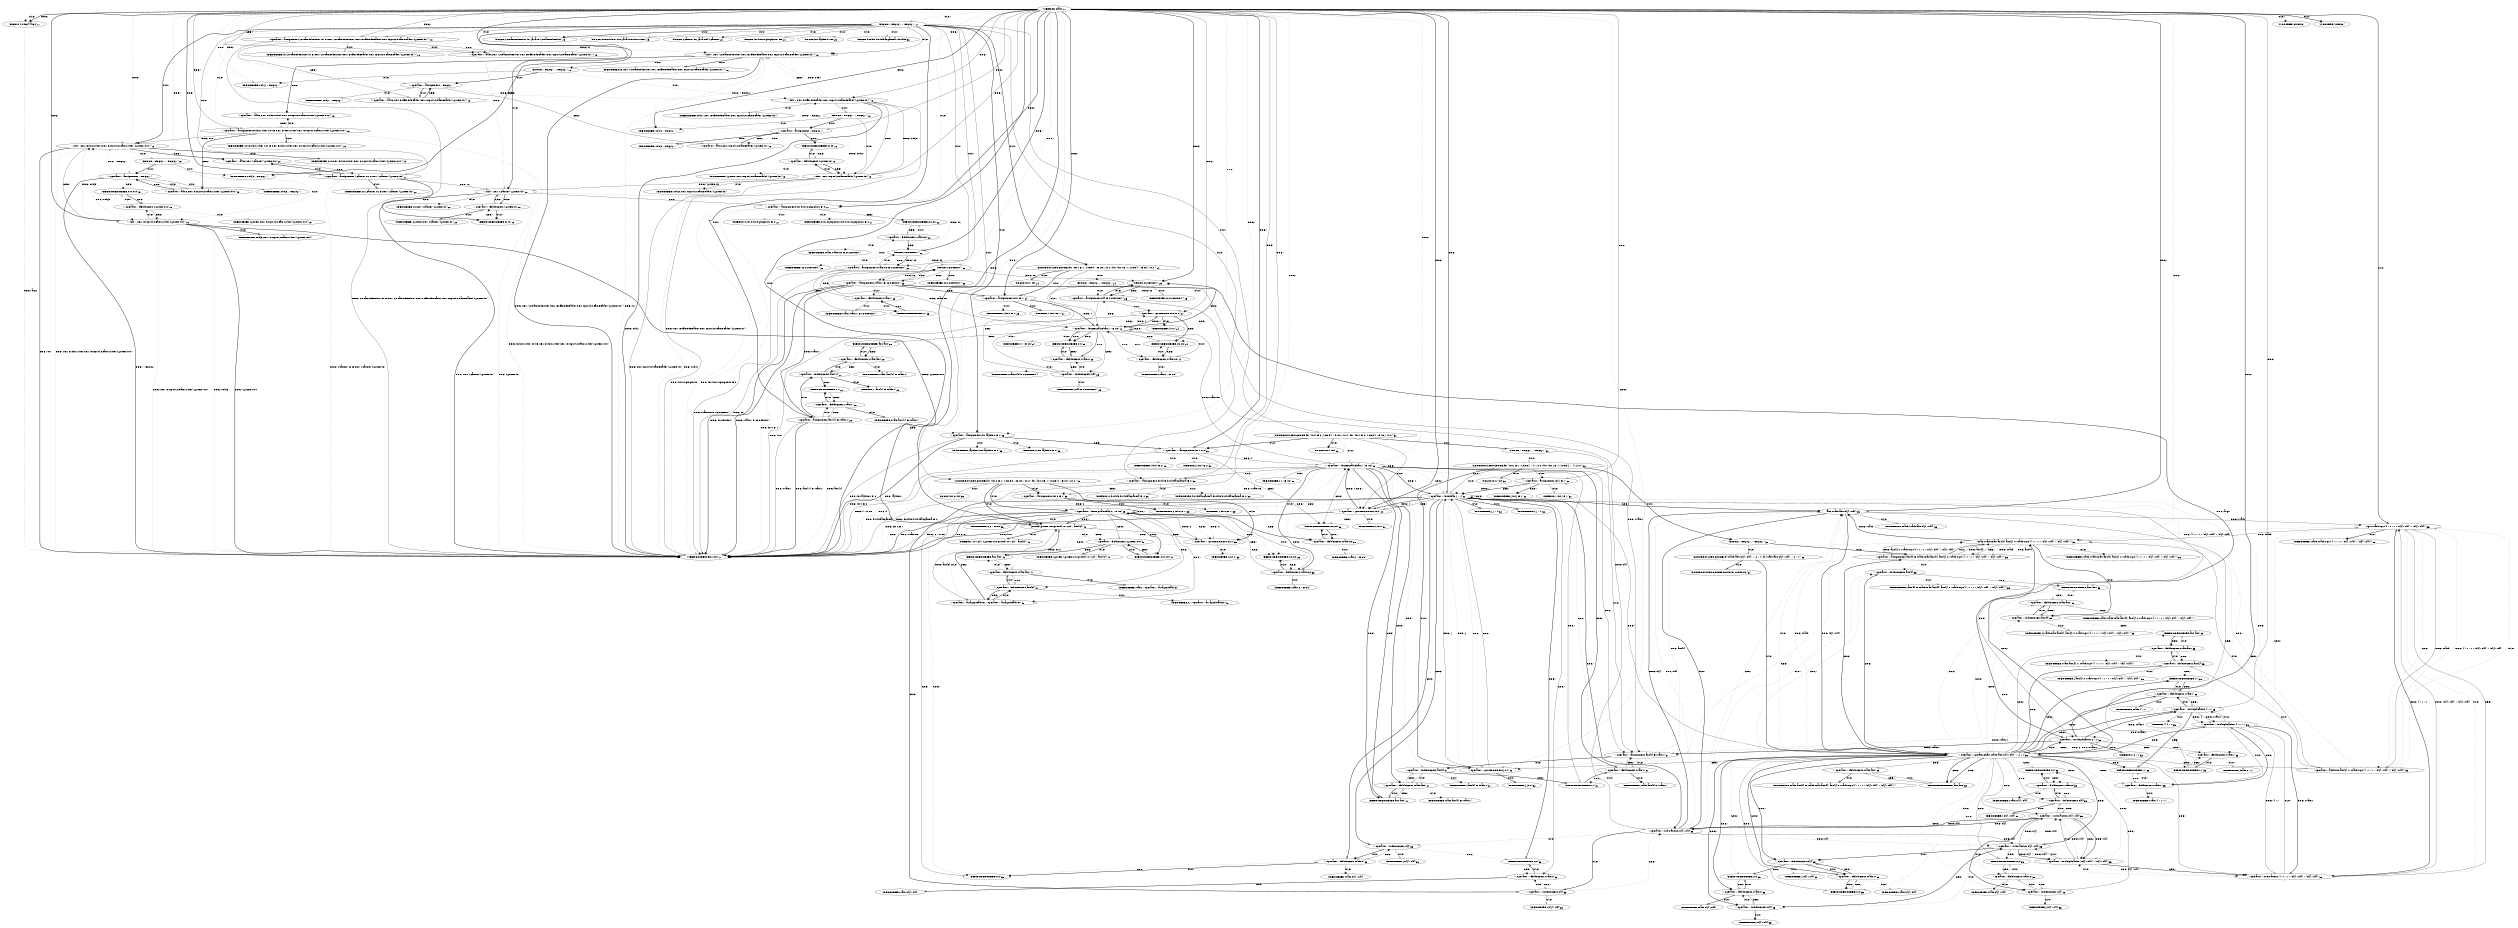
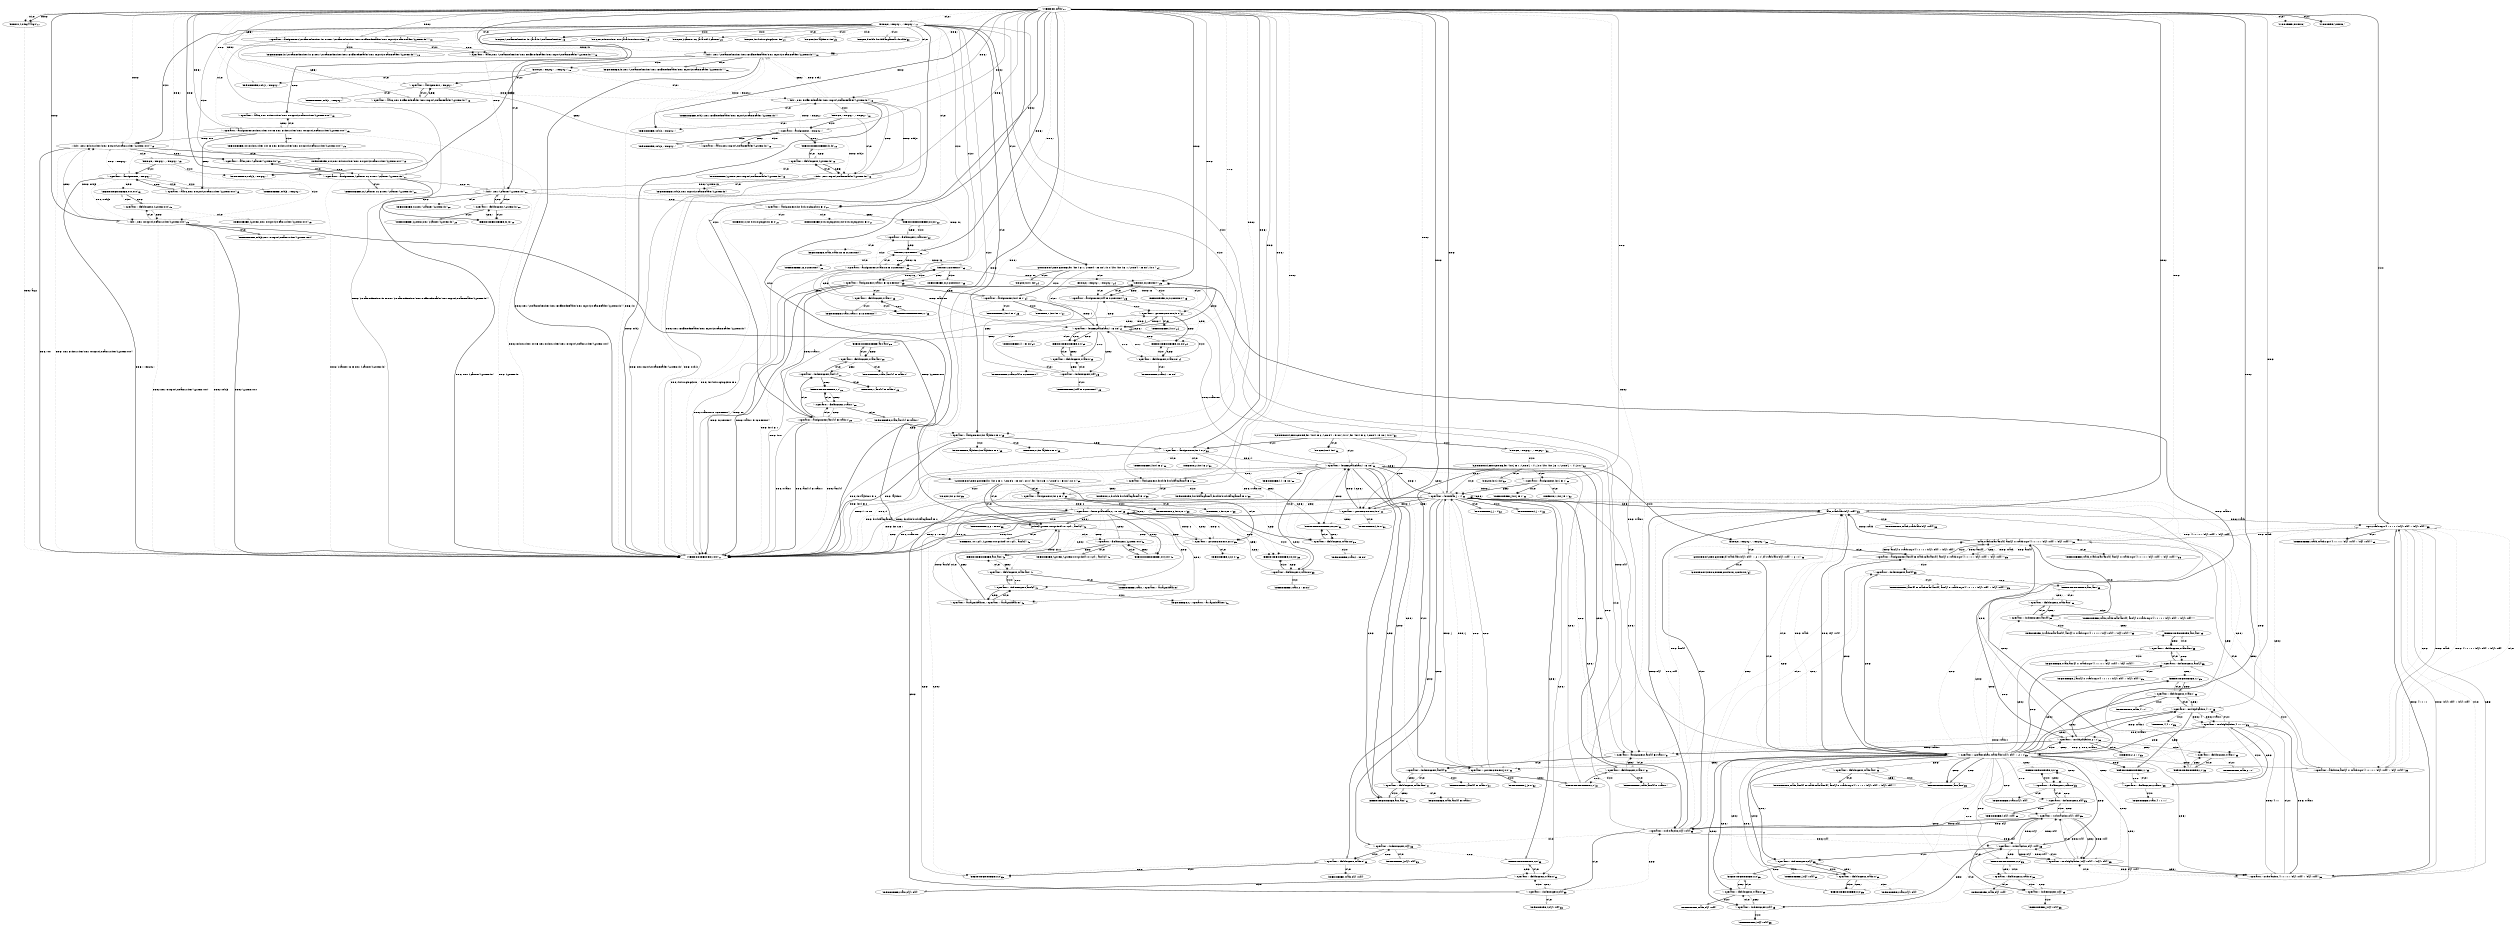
(1071, 164) -> none
(1534, 489) -> (1534, 489)
(2223, 511) -> (2223, 511)
(2056, 672) -> (2056, 672)
